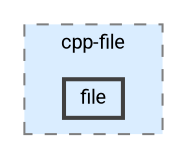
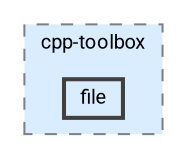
(93, 44) -> (93, 44)
